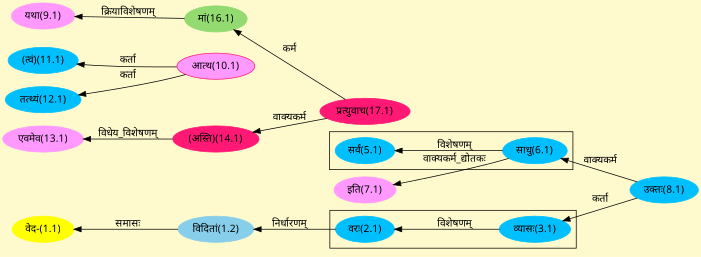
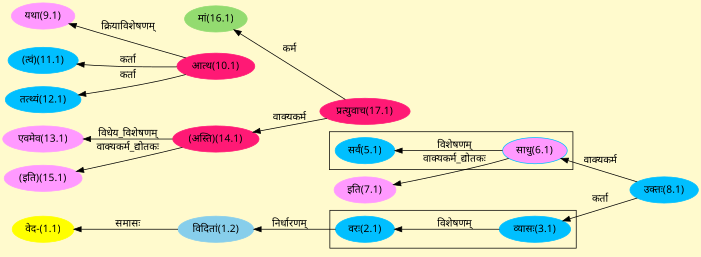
(133, 18) -> (131, 42)
(216, 66) -> (216, 66)
(535, 151) -> (535, 151)
none -> (43, 178)
